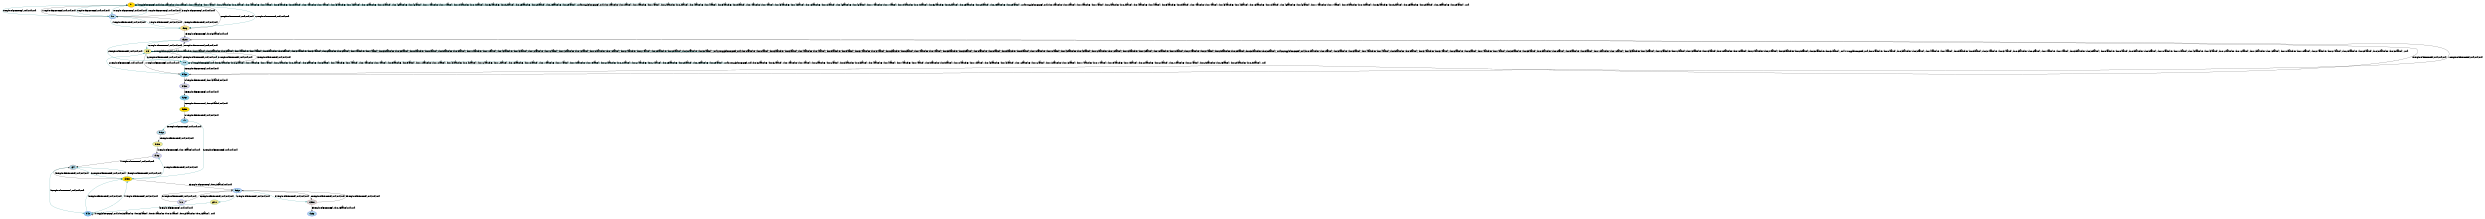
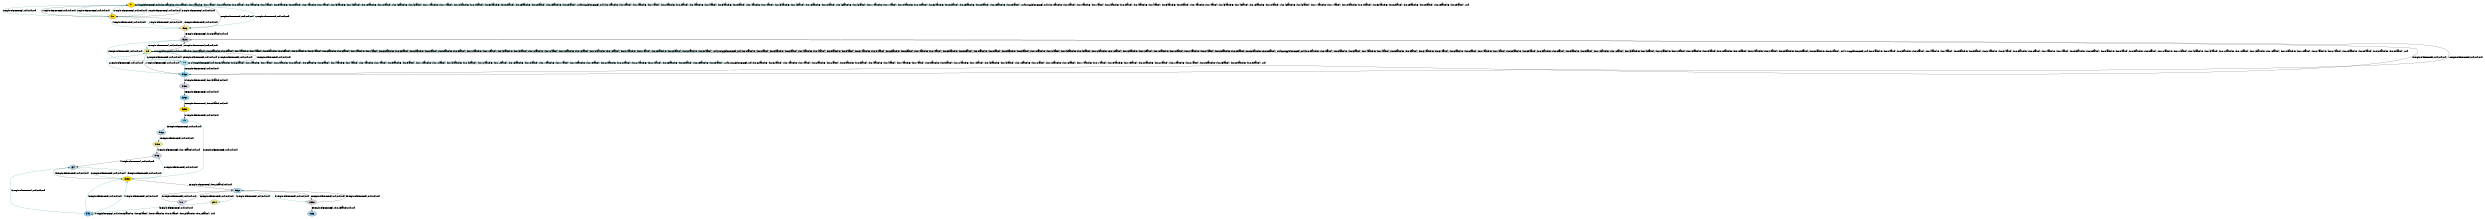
(113, 17) -> (113, 17)
(50, 196) -> (11, 199)
